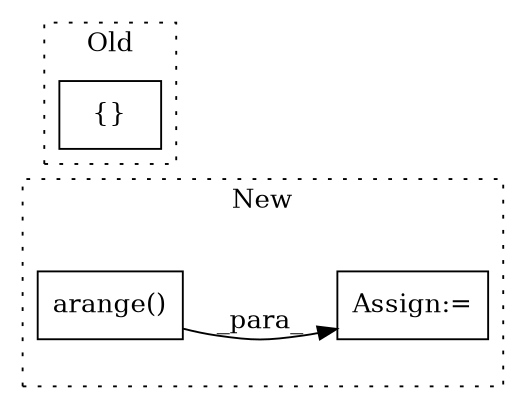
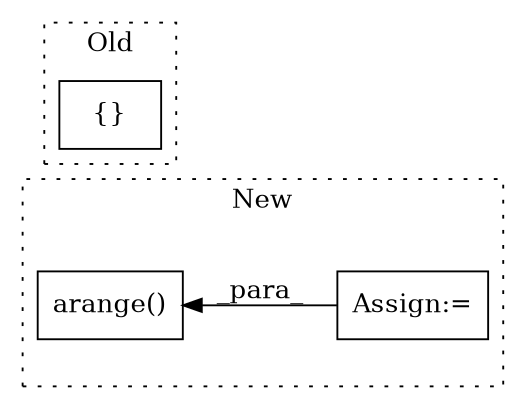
(250, 339) -> (270, 305)
